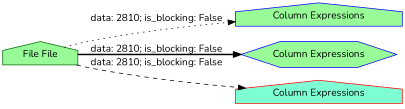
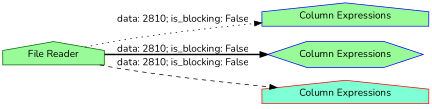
(40, 54) -> (54, 54)
